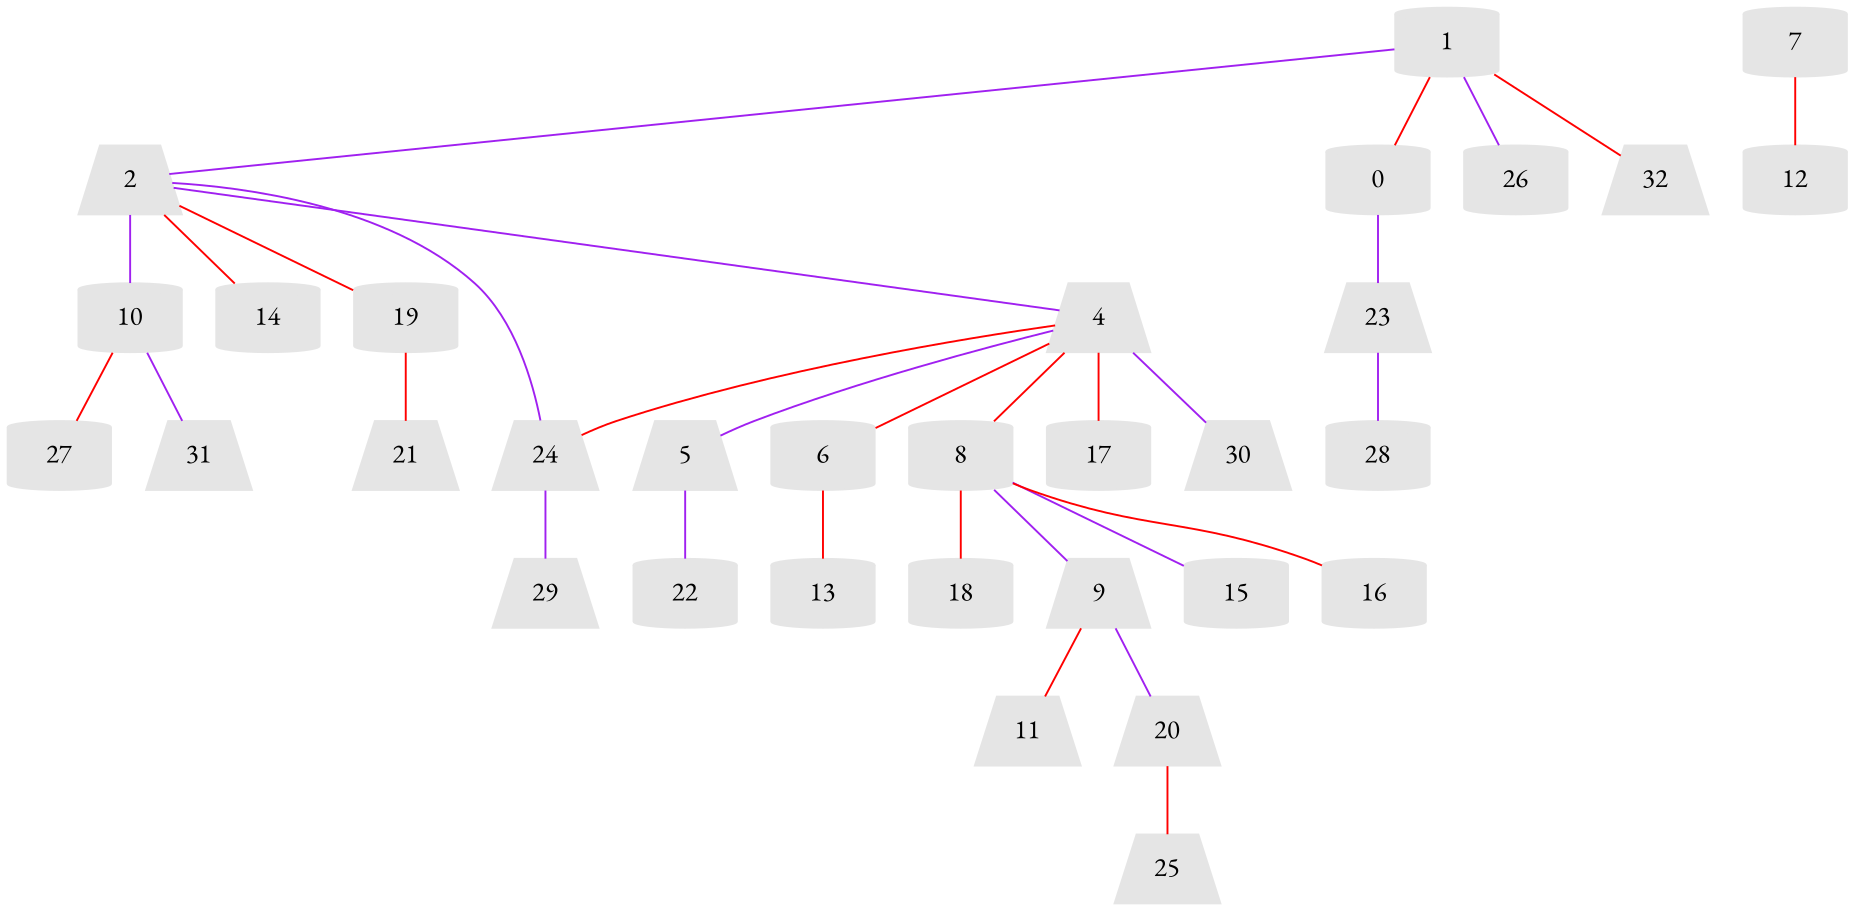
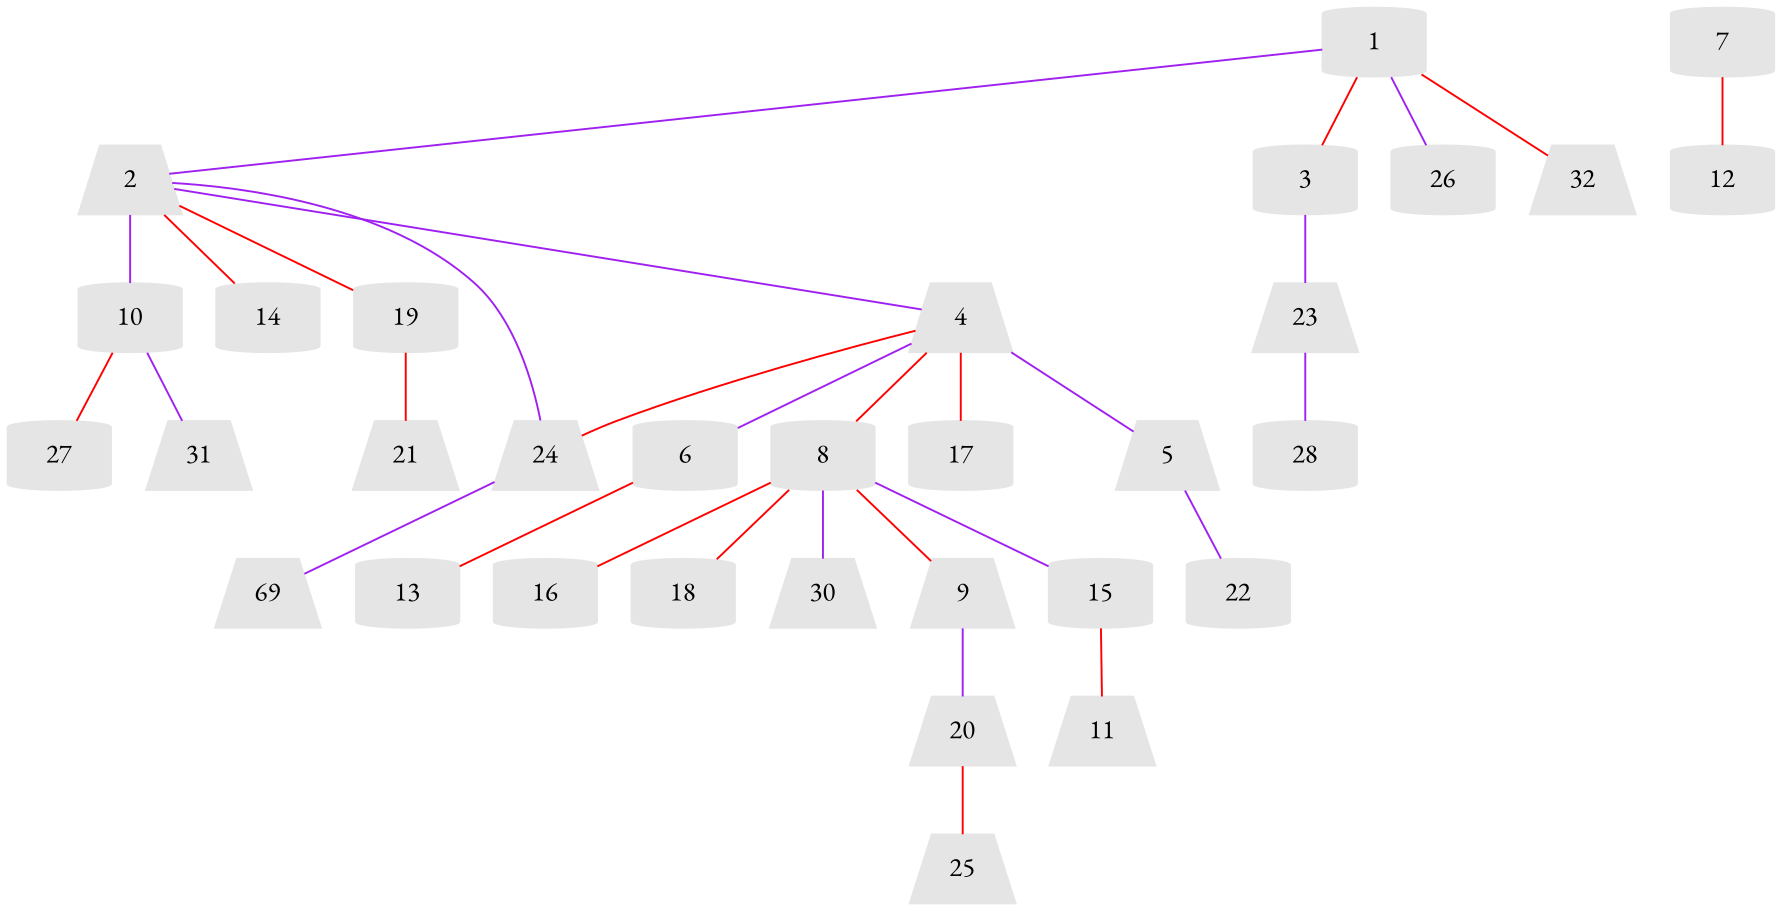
(1378, 180) -> (1305, 180)
(962, 386) -> (825, 386)
(1170, 388) -> (823, 525)
(1031, 525) -> (894, 525)
(545, 593) -> (268, 593)
(1063, 662) -> (1101, 662)
